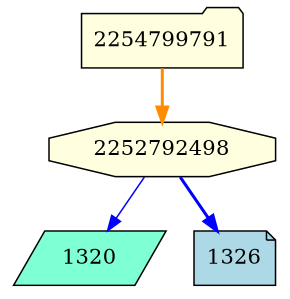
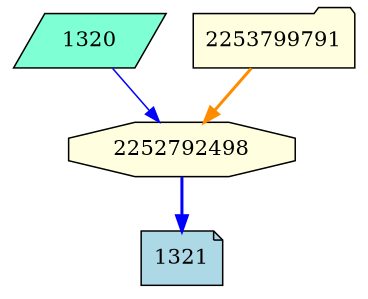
(162, 41) -> (274, 41)
(130, 198) -> (131, 89)
(235, 258) -> (182, 258)
